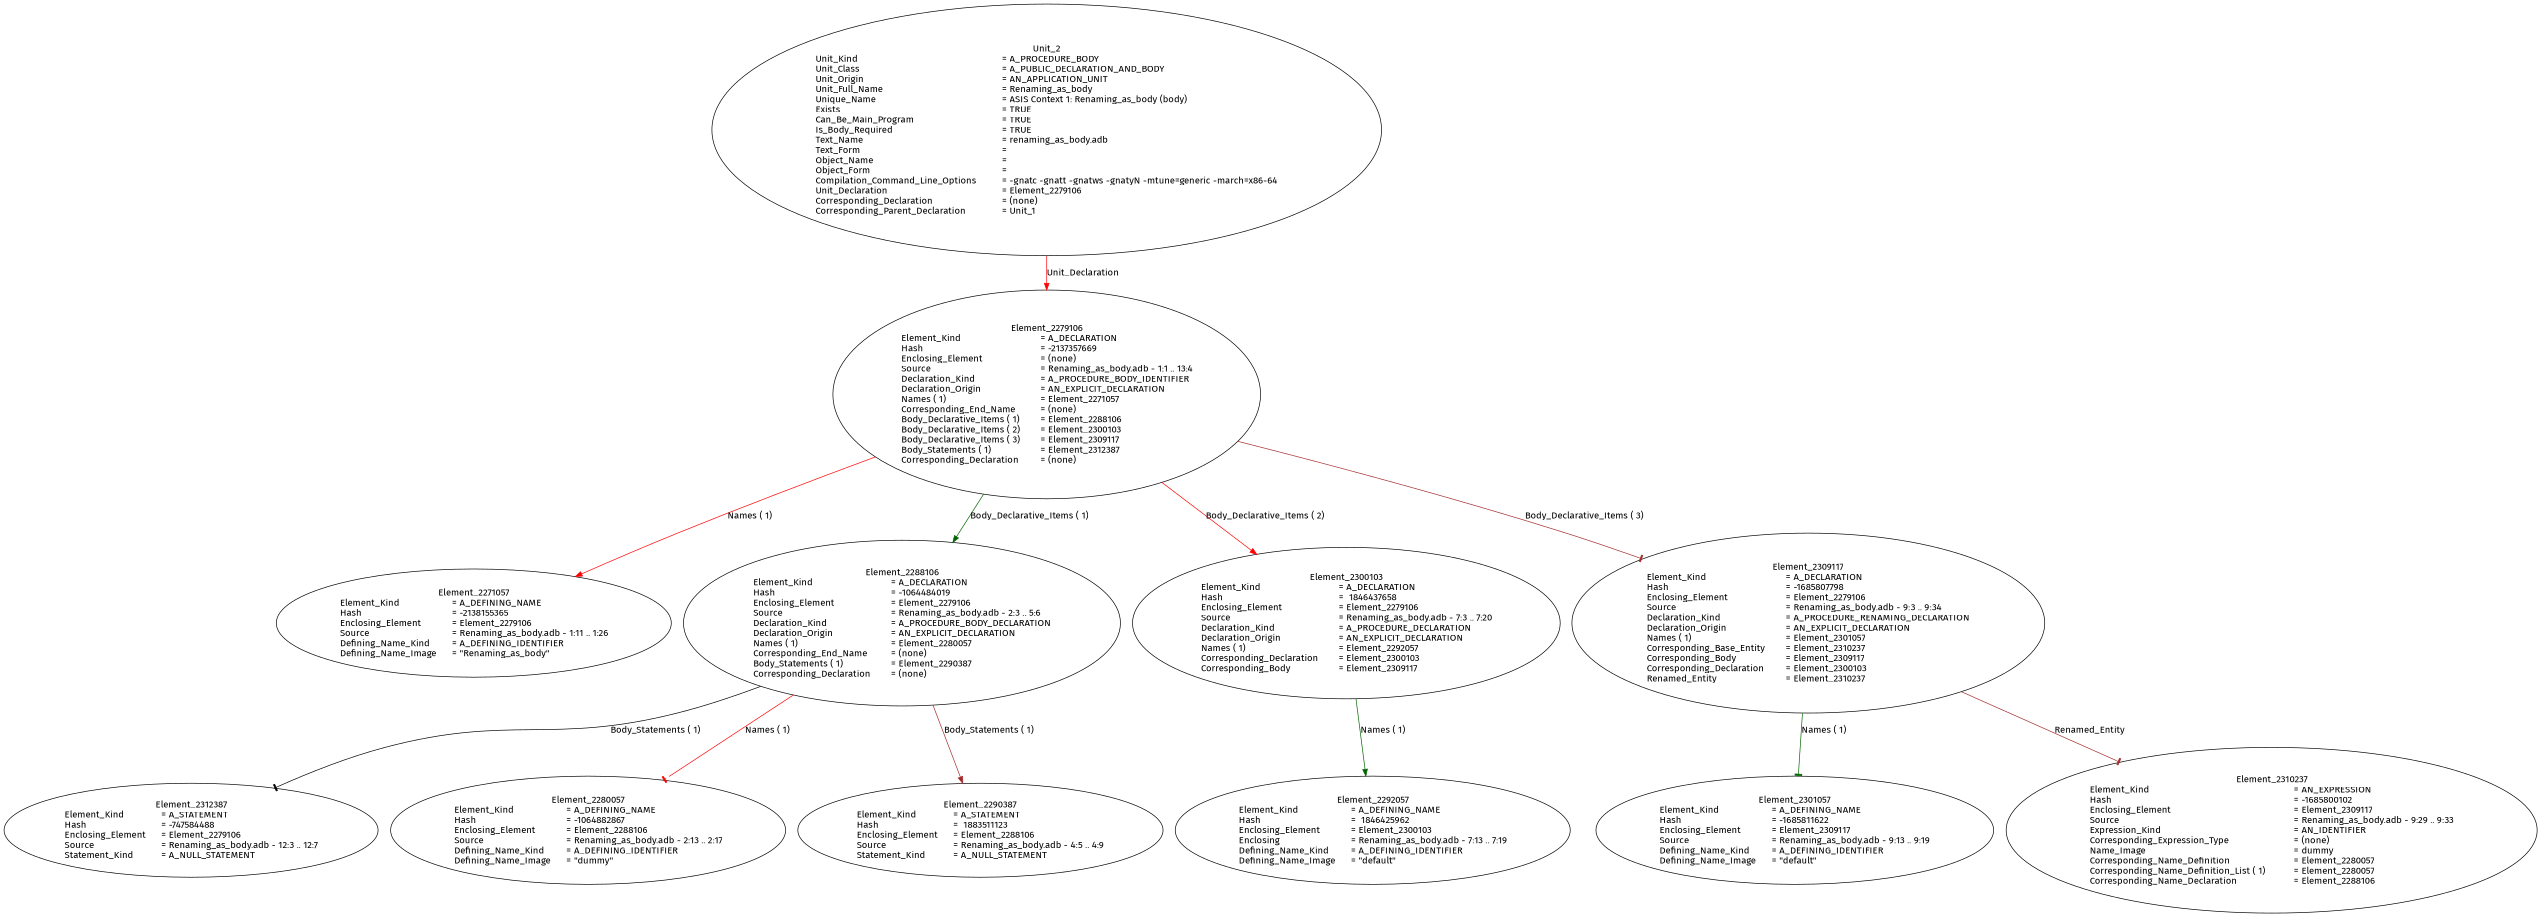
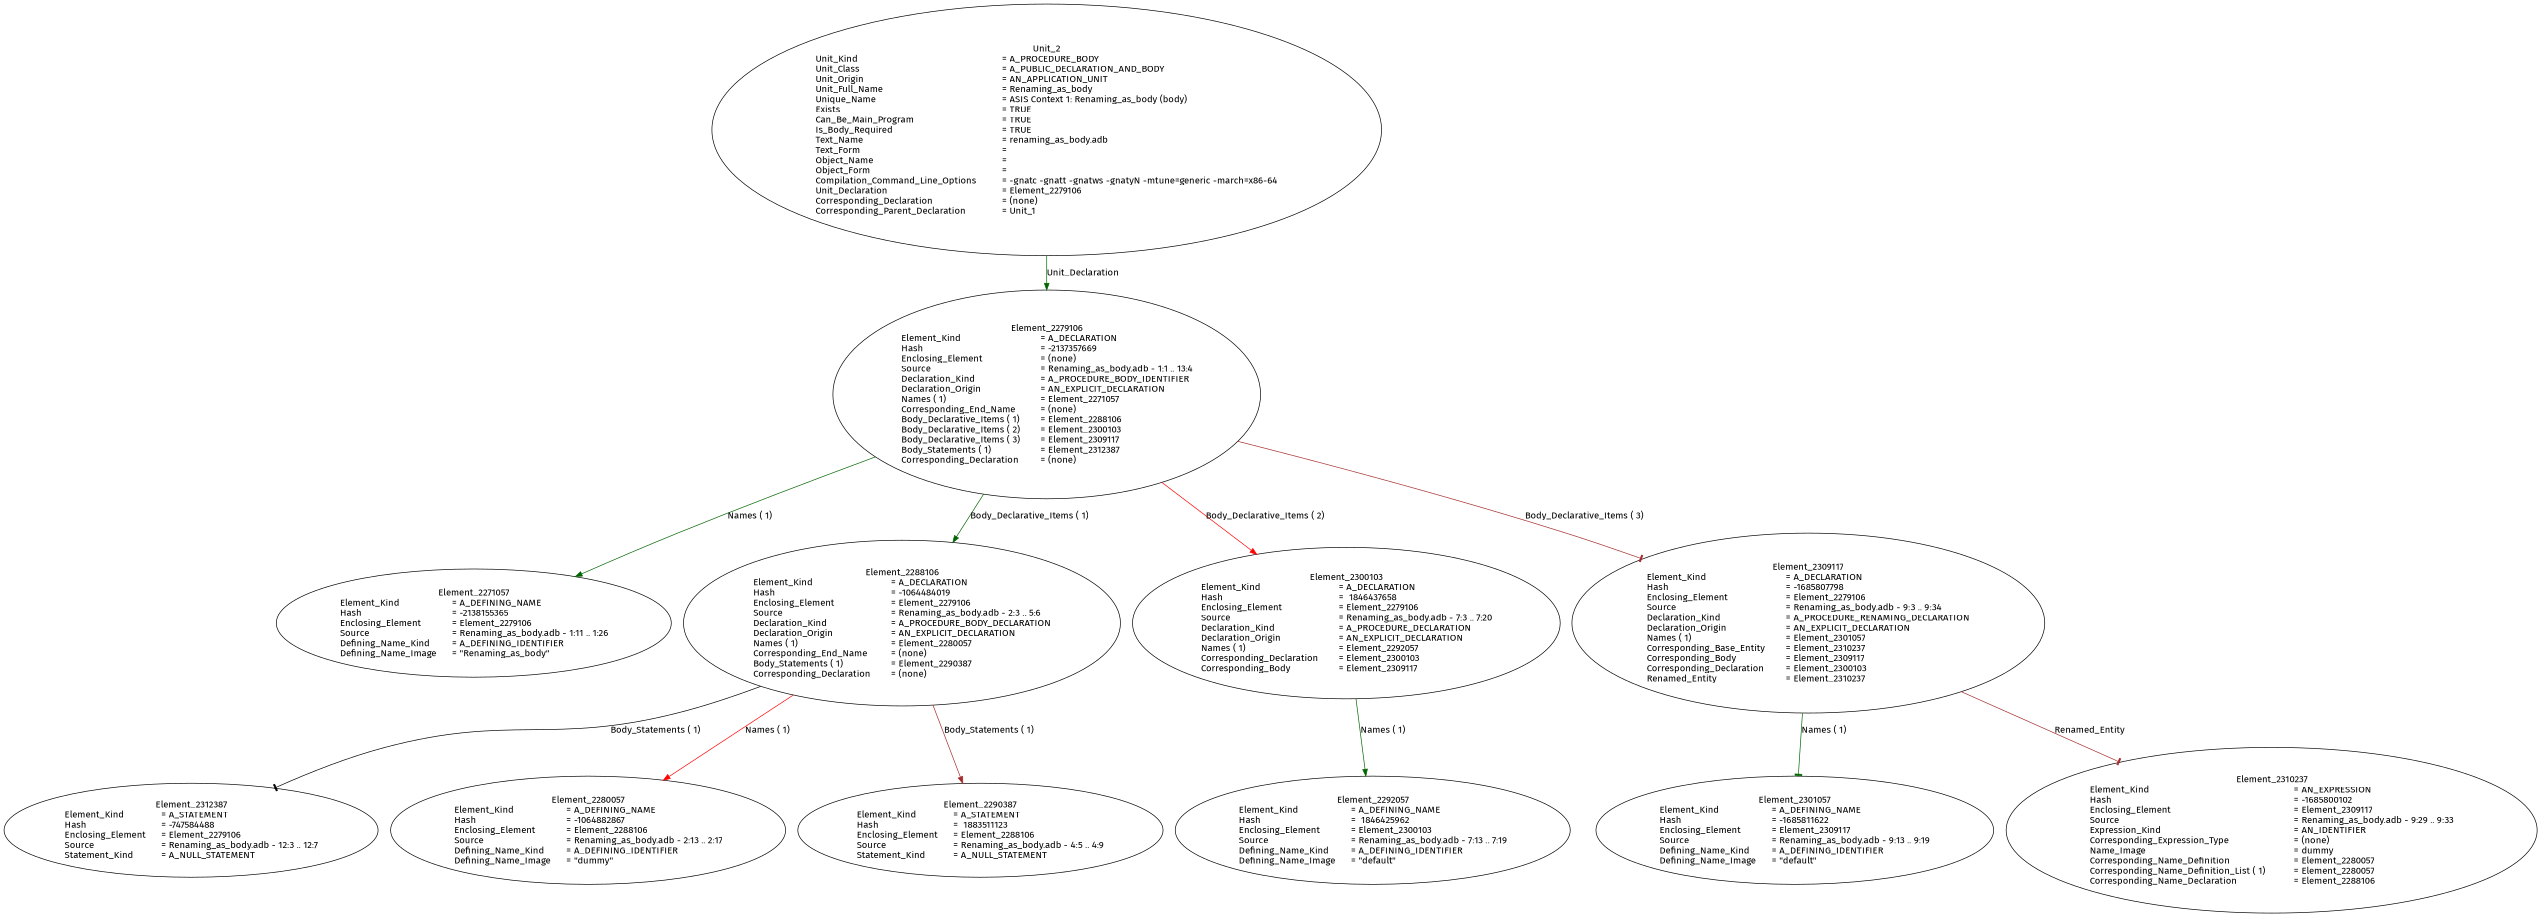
(1047, 269) -> (1047, 269)
(728, 513) -> (728, 513)
(731, 736) -> (731, 736)
(1262, 840) -> (1256, 840)
